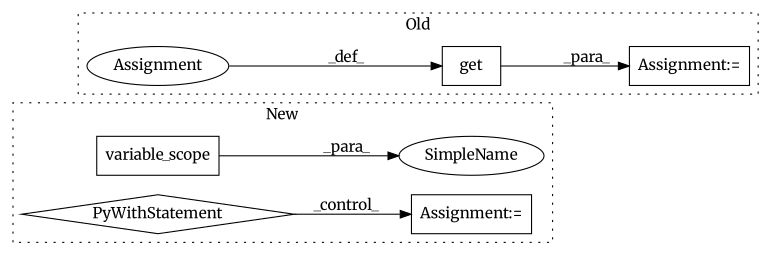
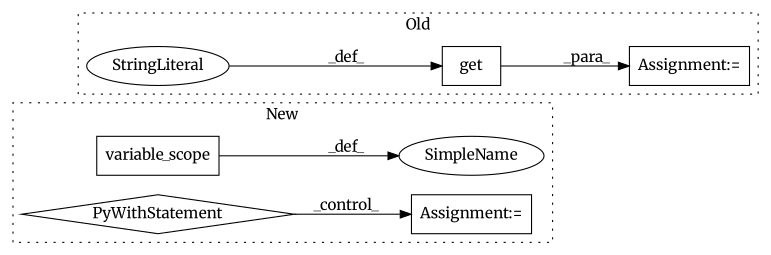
(158, 66) -> (158, 66)
(347, 148) -> (347, 148)
